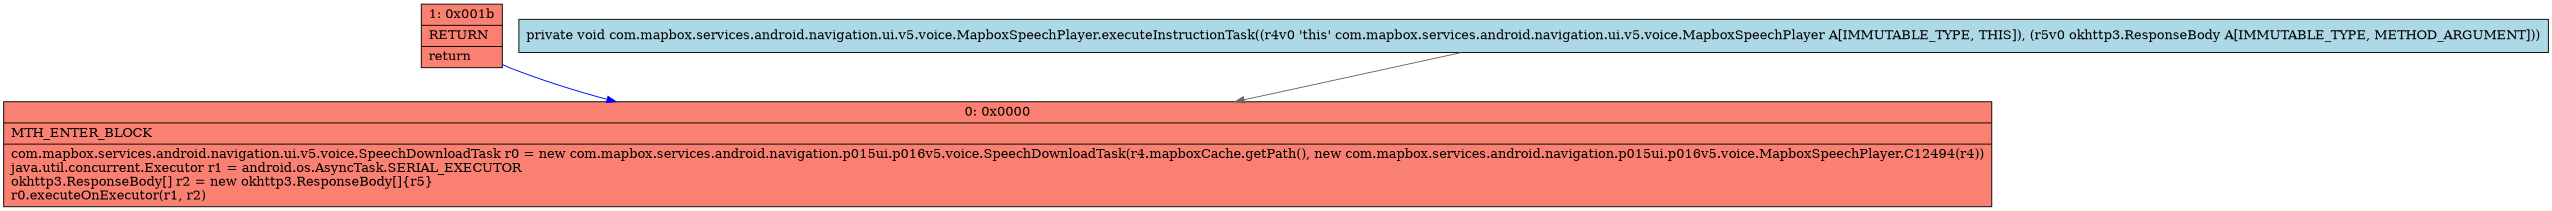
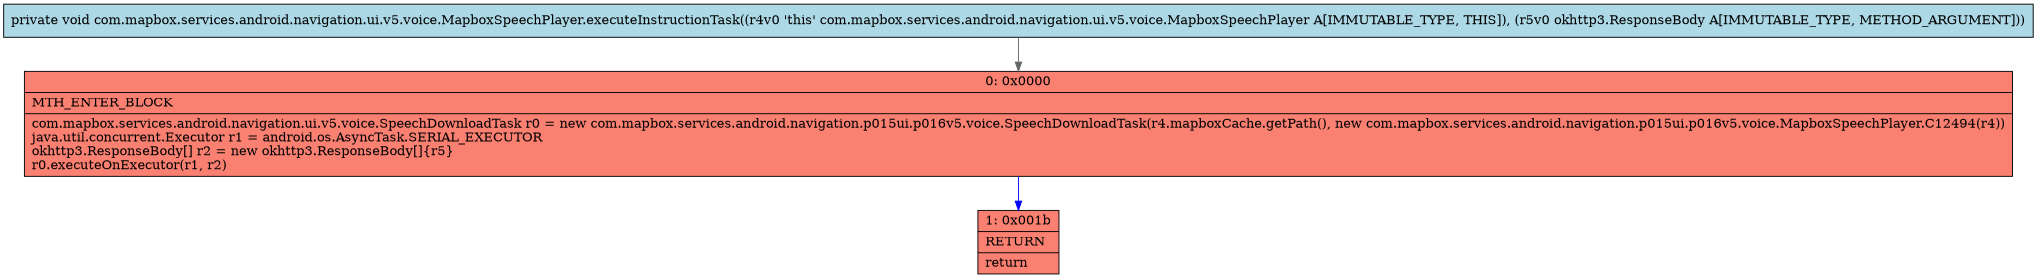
(554, 84) -> (1018, 189)
